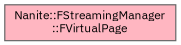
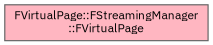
(90, 23) -> (106, 23)
